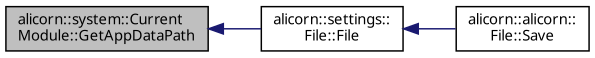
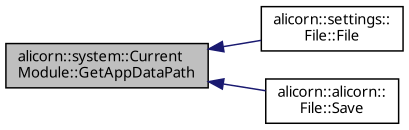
(437, 29) -> (245, 87)
